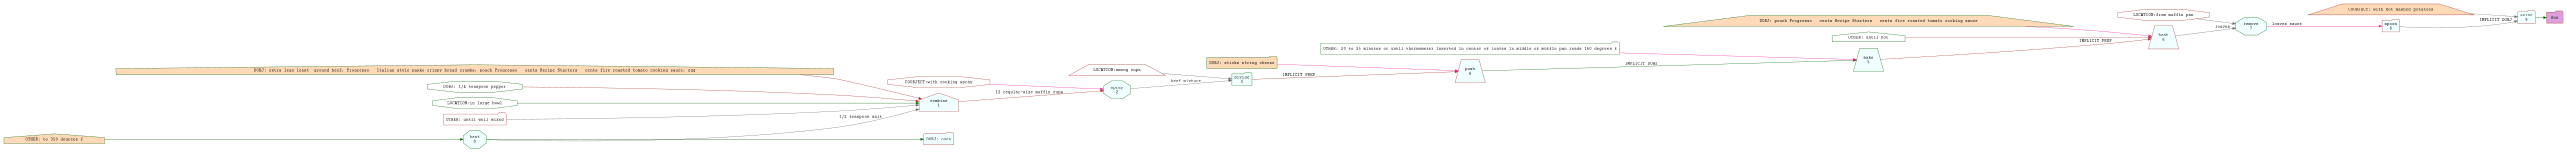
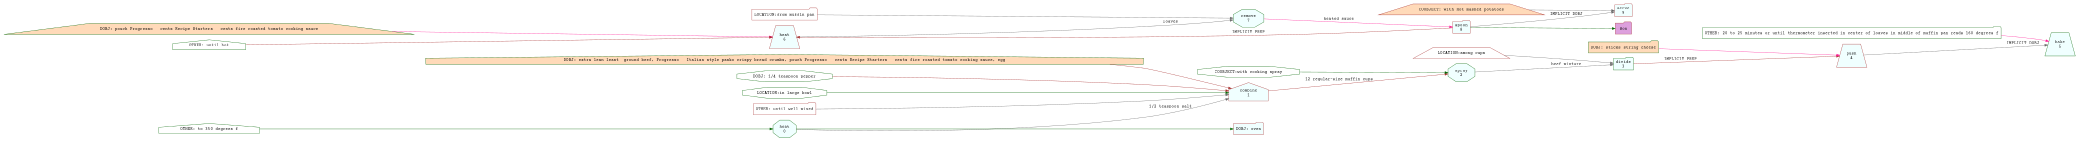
(2164, 15) -> (785, 15)
(2539, 18) -> (1541, 28)
(2287, 24) -> (1339, 19)
(2014, 51) -> (1126, 37)
(1668, 66) -> (1954, 50)
(939, 82) -> (1249, 72)
(1045, 87) -> (1372, 72)
(54, 139) -> (209, 129)
